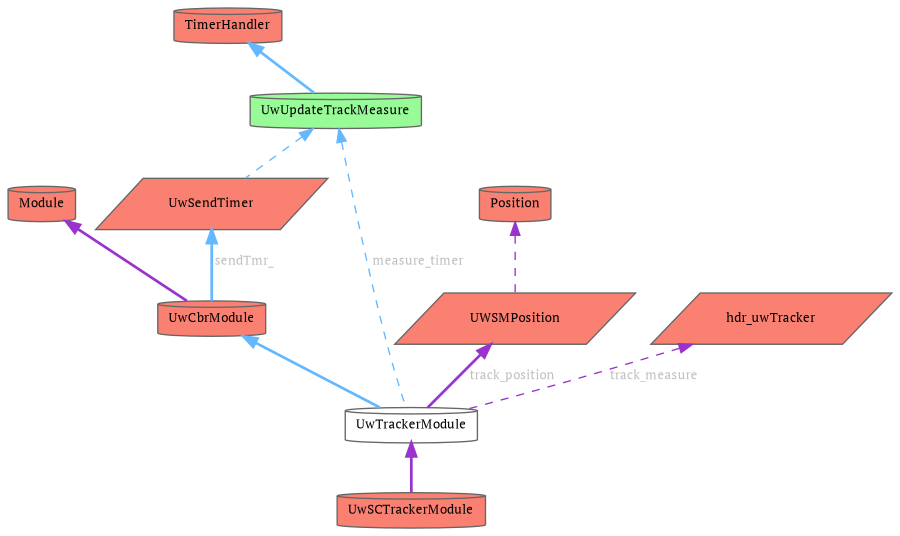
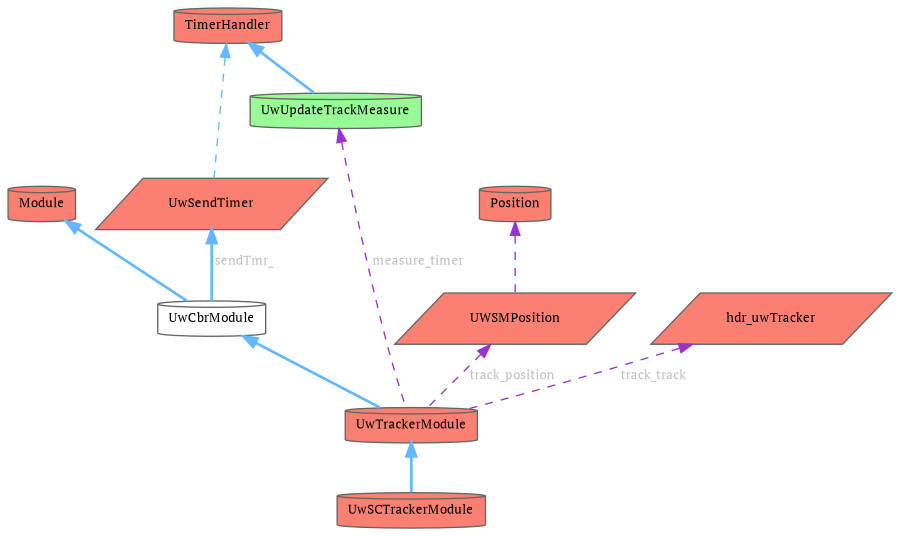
(274, 158) -> (220, 118)
(132, 265) -> (132, 265)
(370, 276) -> (370, 276)
(212, 319) -> (212, 319)
(653, 376) -> (653, 376)
(454, 381) -> (454, 381)
(411, 425) -> (411, 425)
(411, 474) -> (411, 474)
